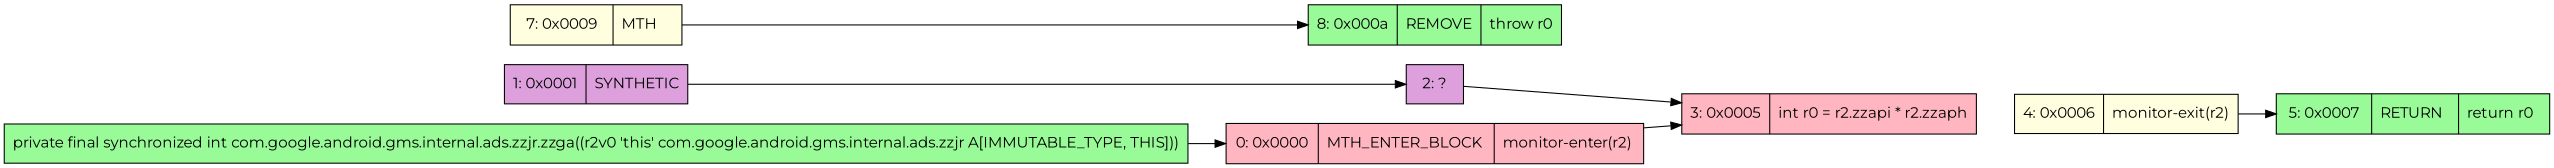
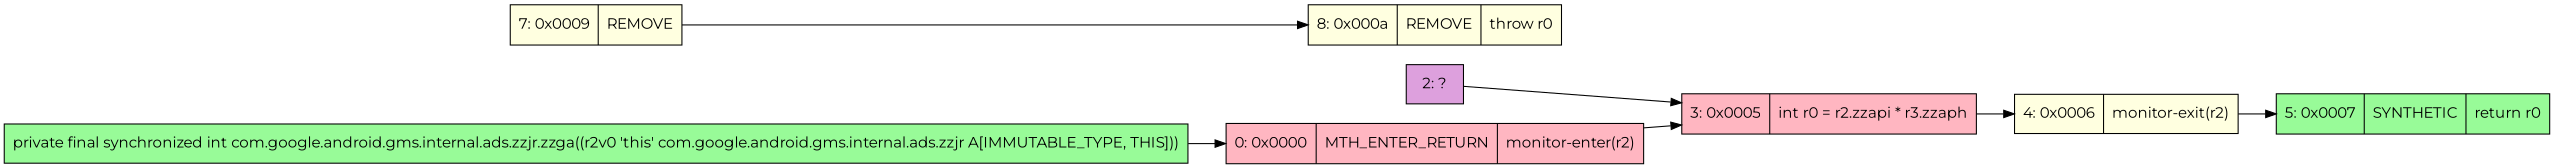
(640, 24) -> (640, 24)
(1435, 25) -> (1435, 25)
(596, 84) -> none
(1873, 113) -> (1873, 113)
(2411, 113) -> (2415, 113)
none -> (1990, 114)
(1405, 143) -> (1407, 143)
